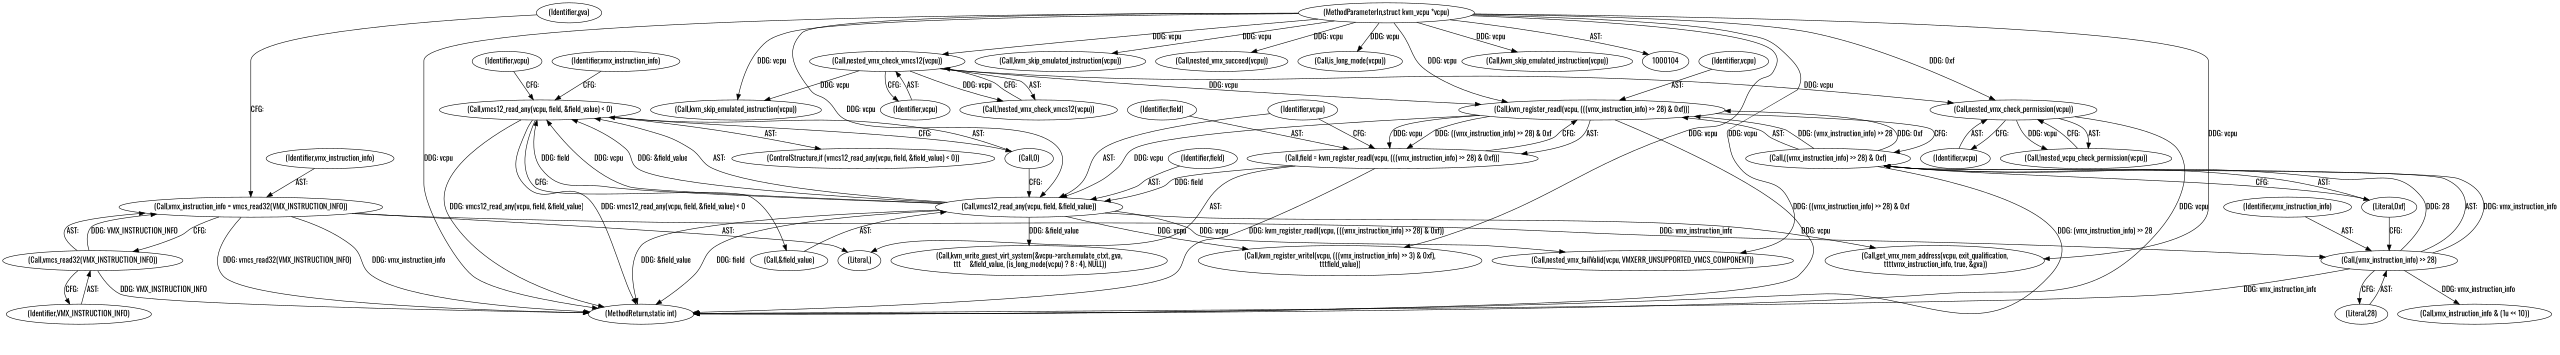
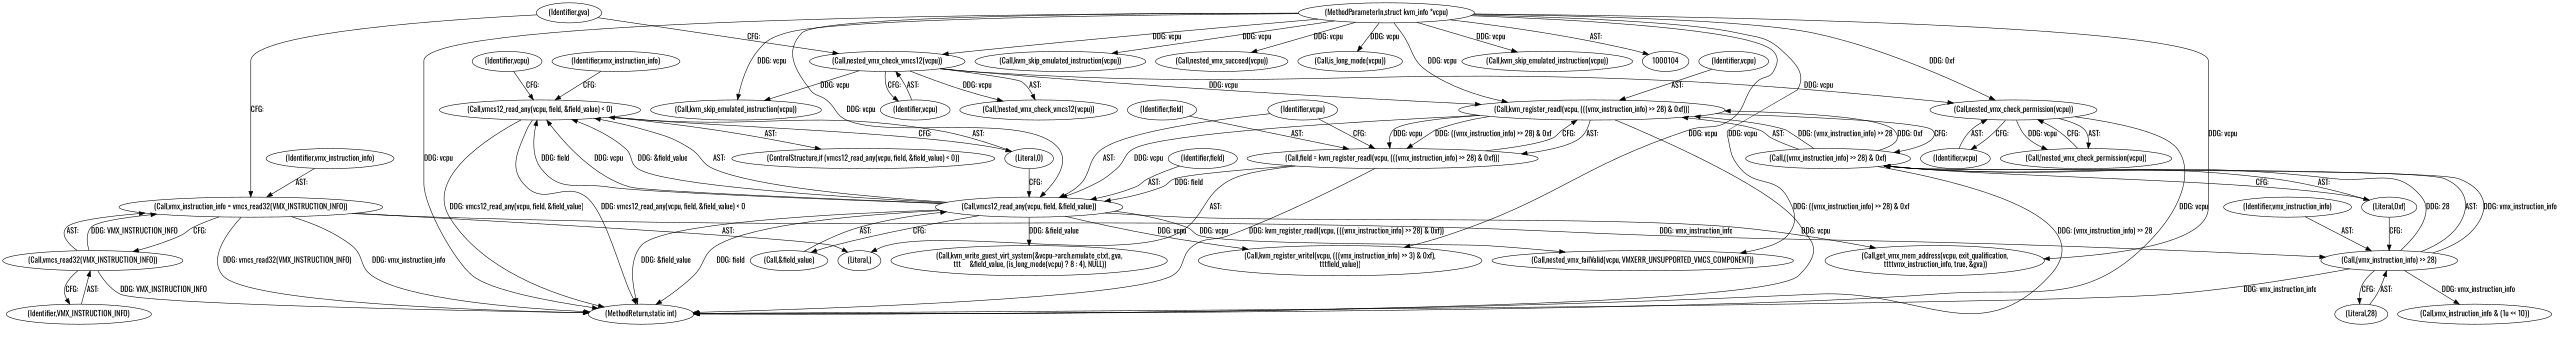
(1386, 13) -> (1386, 13)
(988, 80) -> (715, 35)
(1029, 159) -> (1029, 159)
(2086, 159) -> (2086, 159)
(637, 194) -> (897, 231)
